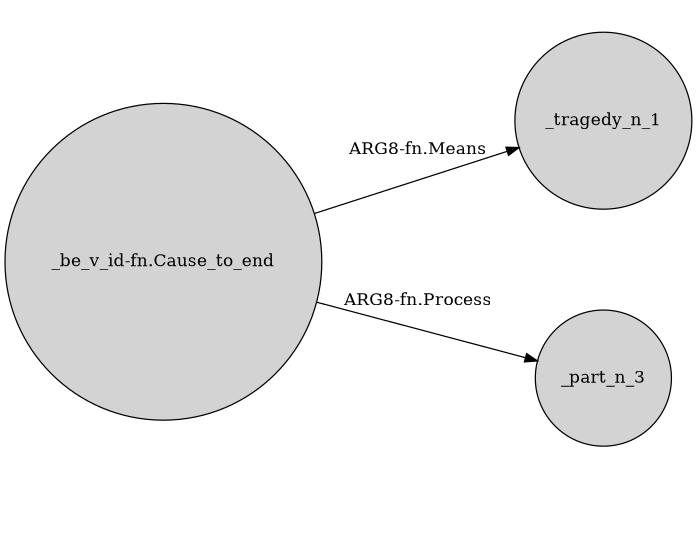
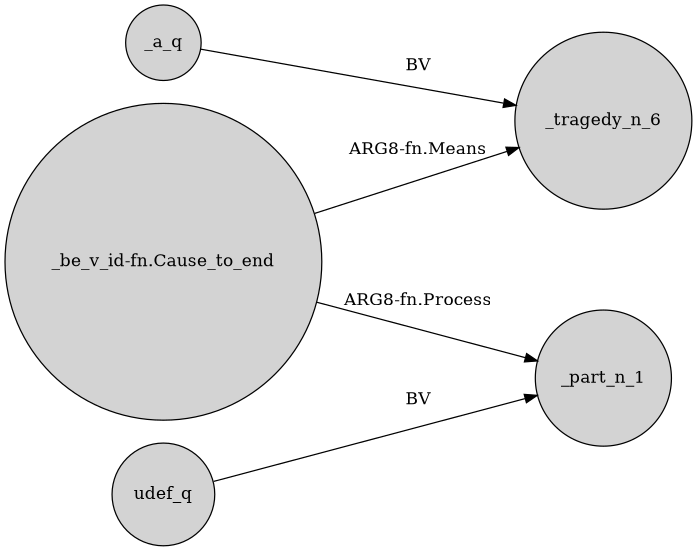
none -> (163, 43)
(603, 121) -> (603, 121)
(603, 378) -> (603, 378)
none -> (163, 494)
